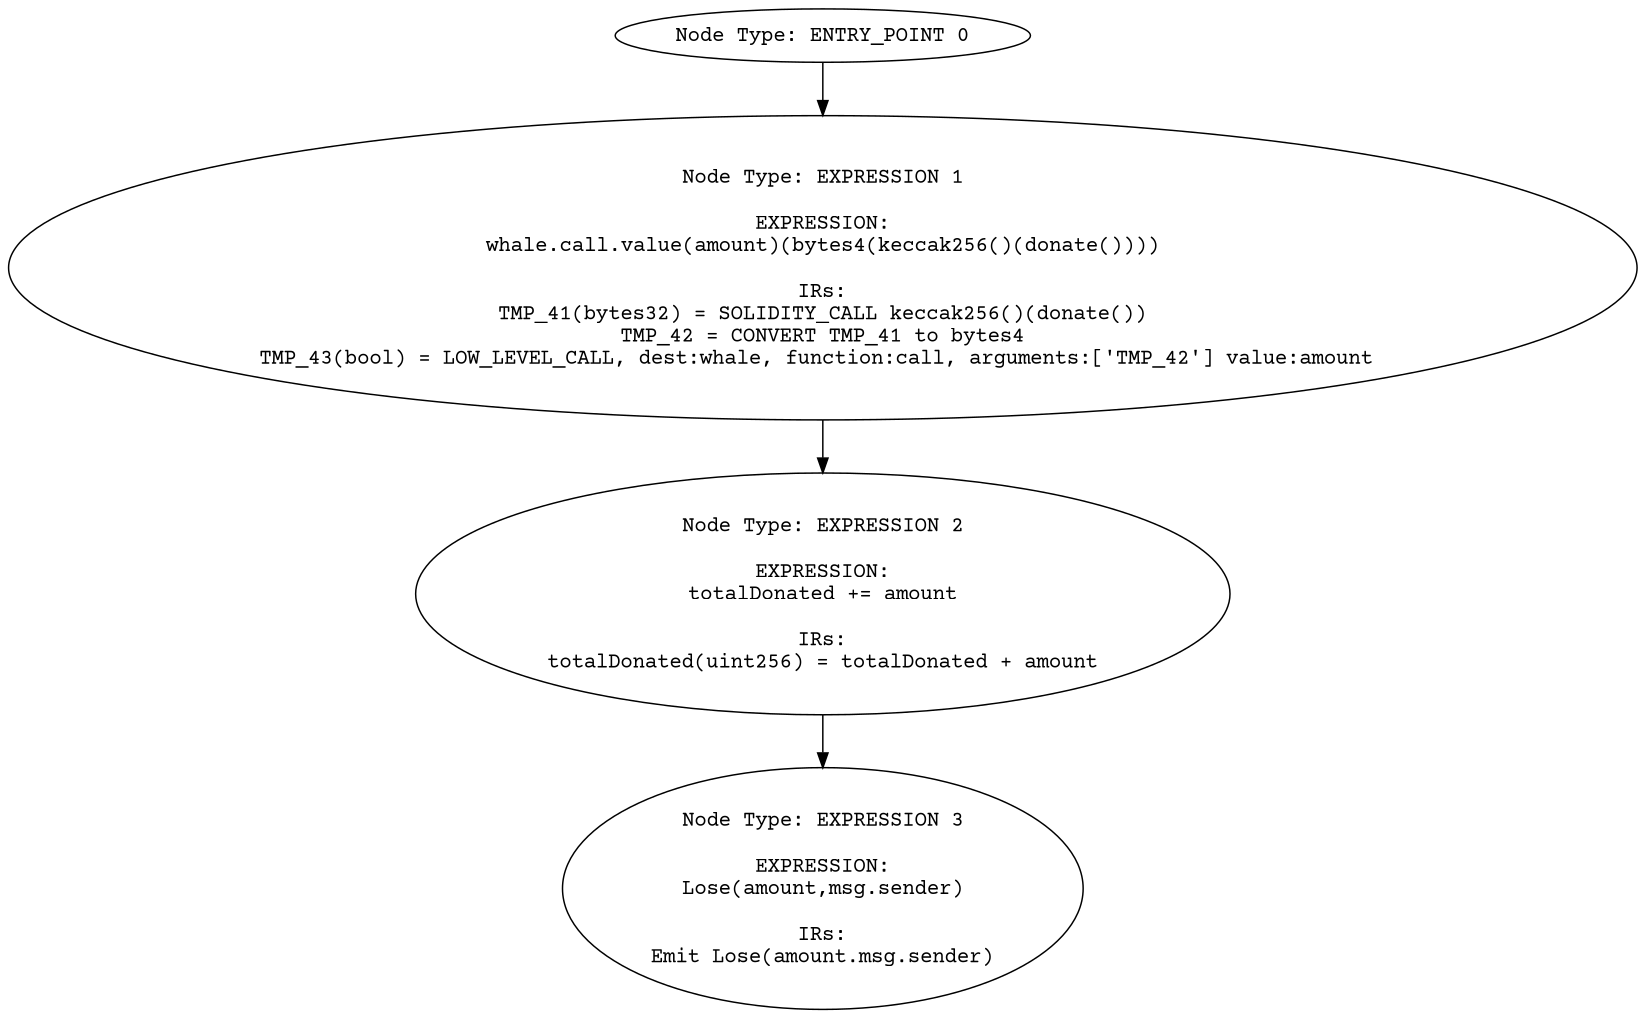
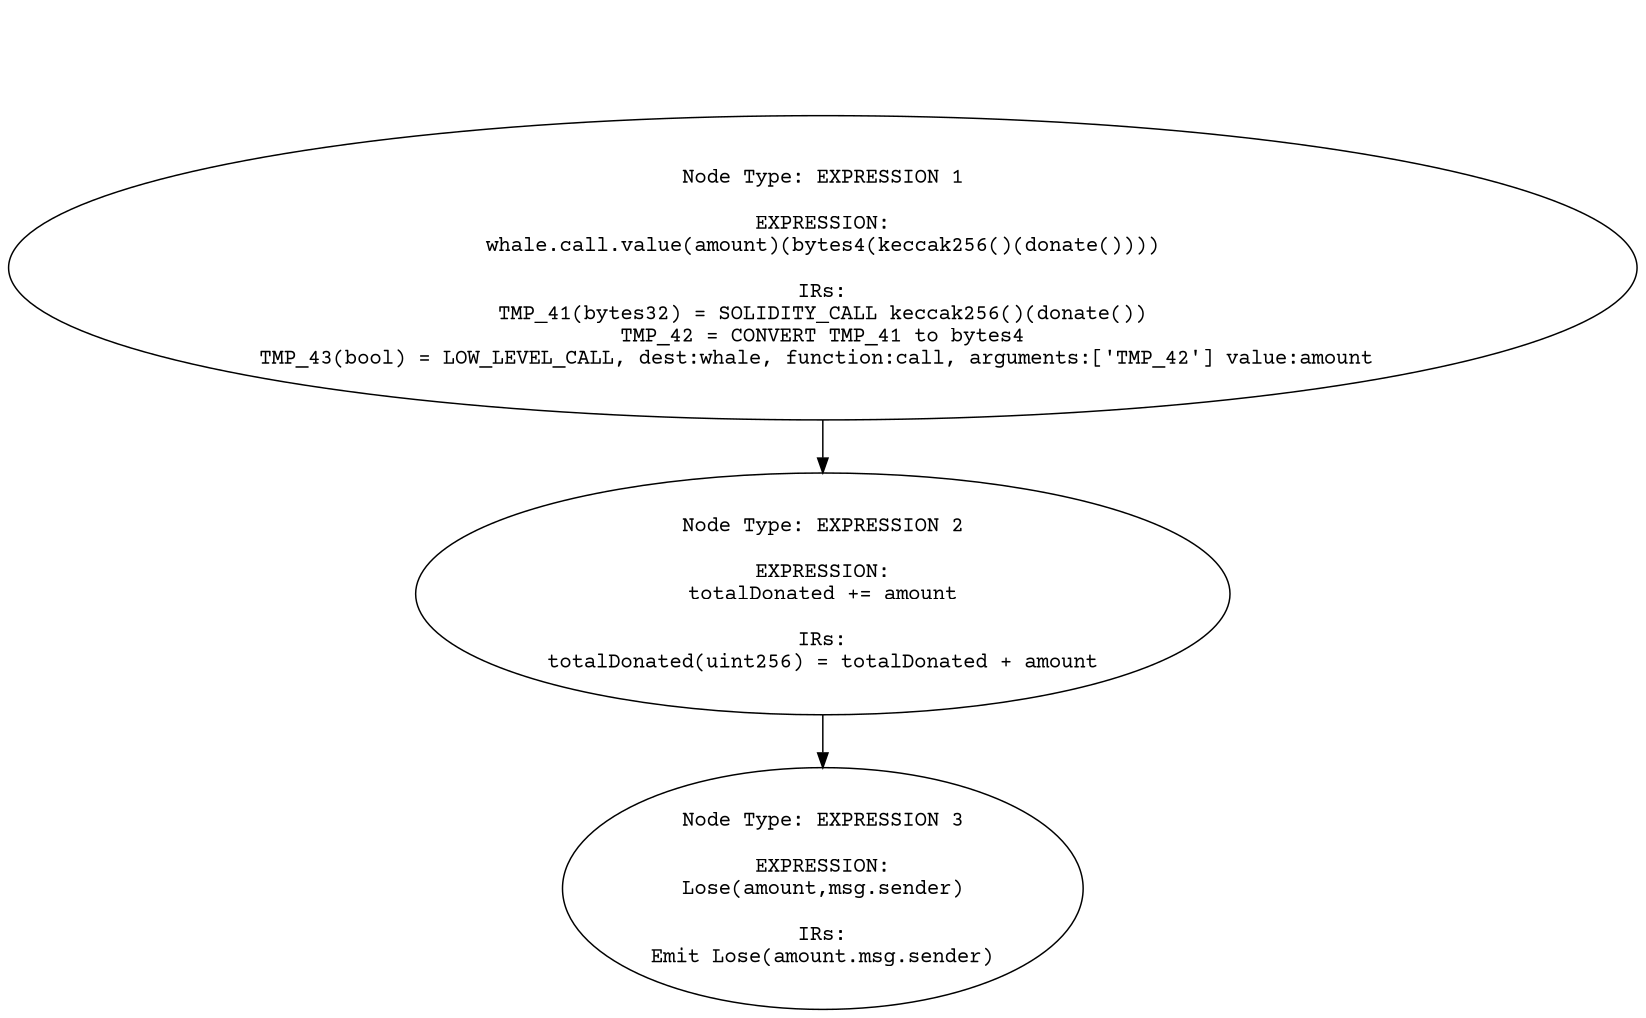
(823, 36) -> none
